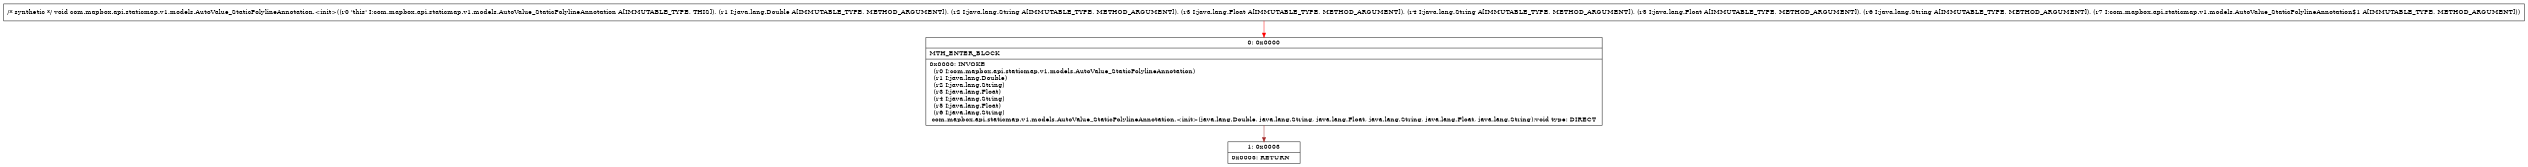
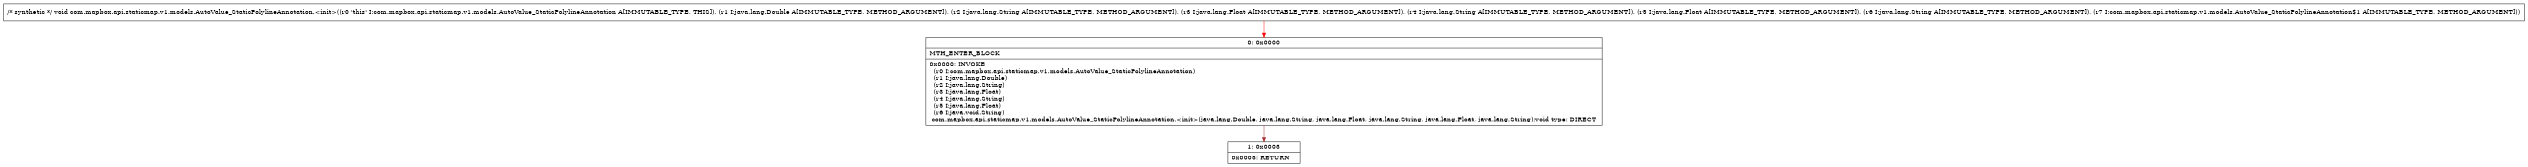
(967, 113) -> (967, 113)
